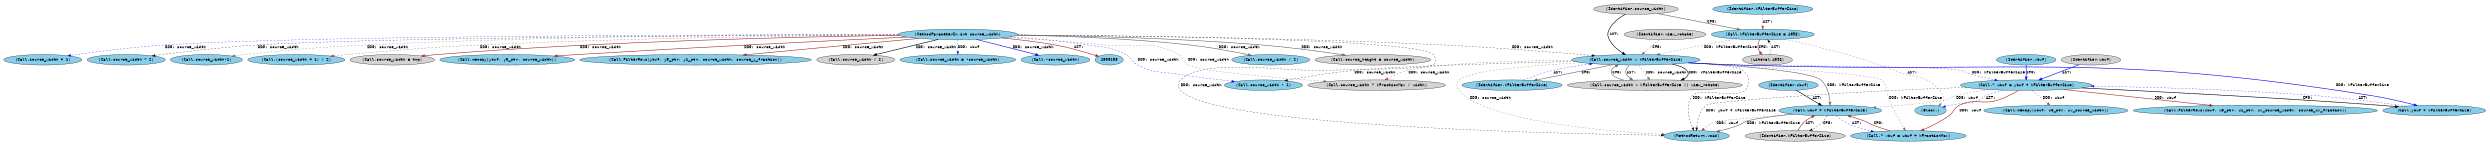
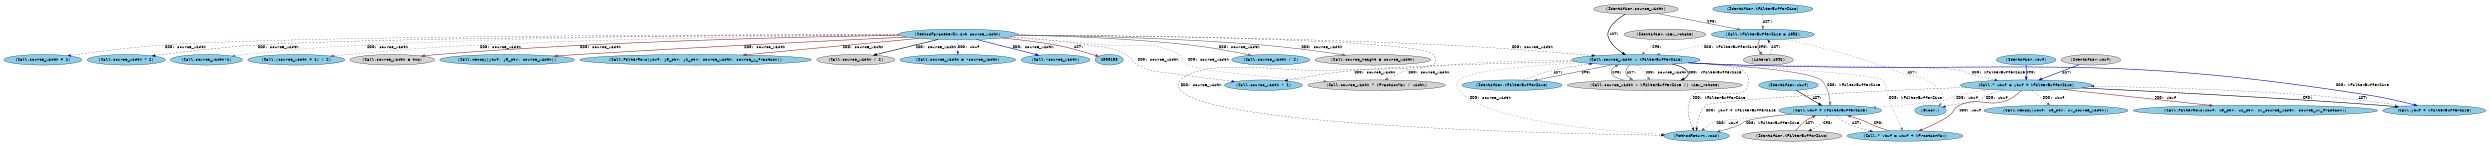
(1992, 98) -> (1997, 98)
